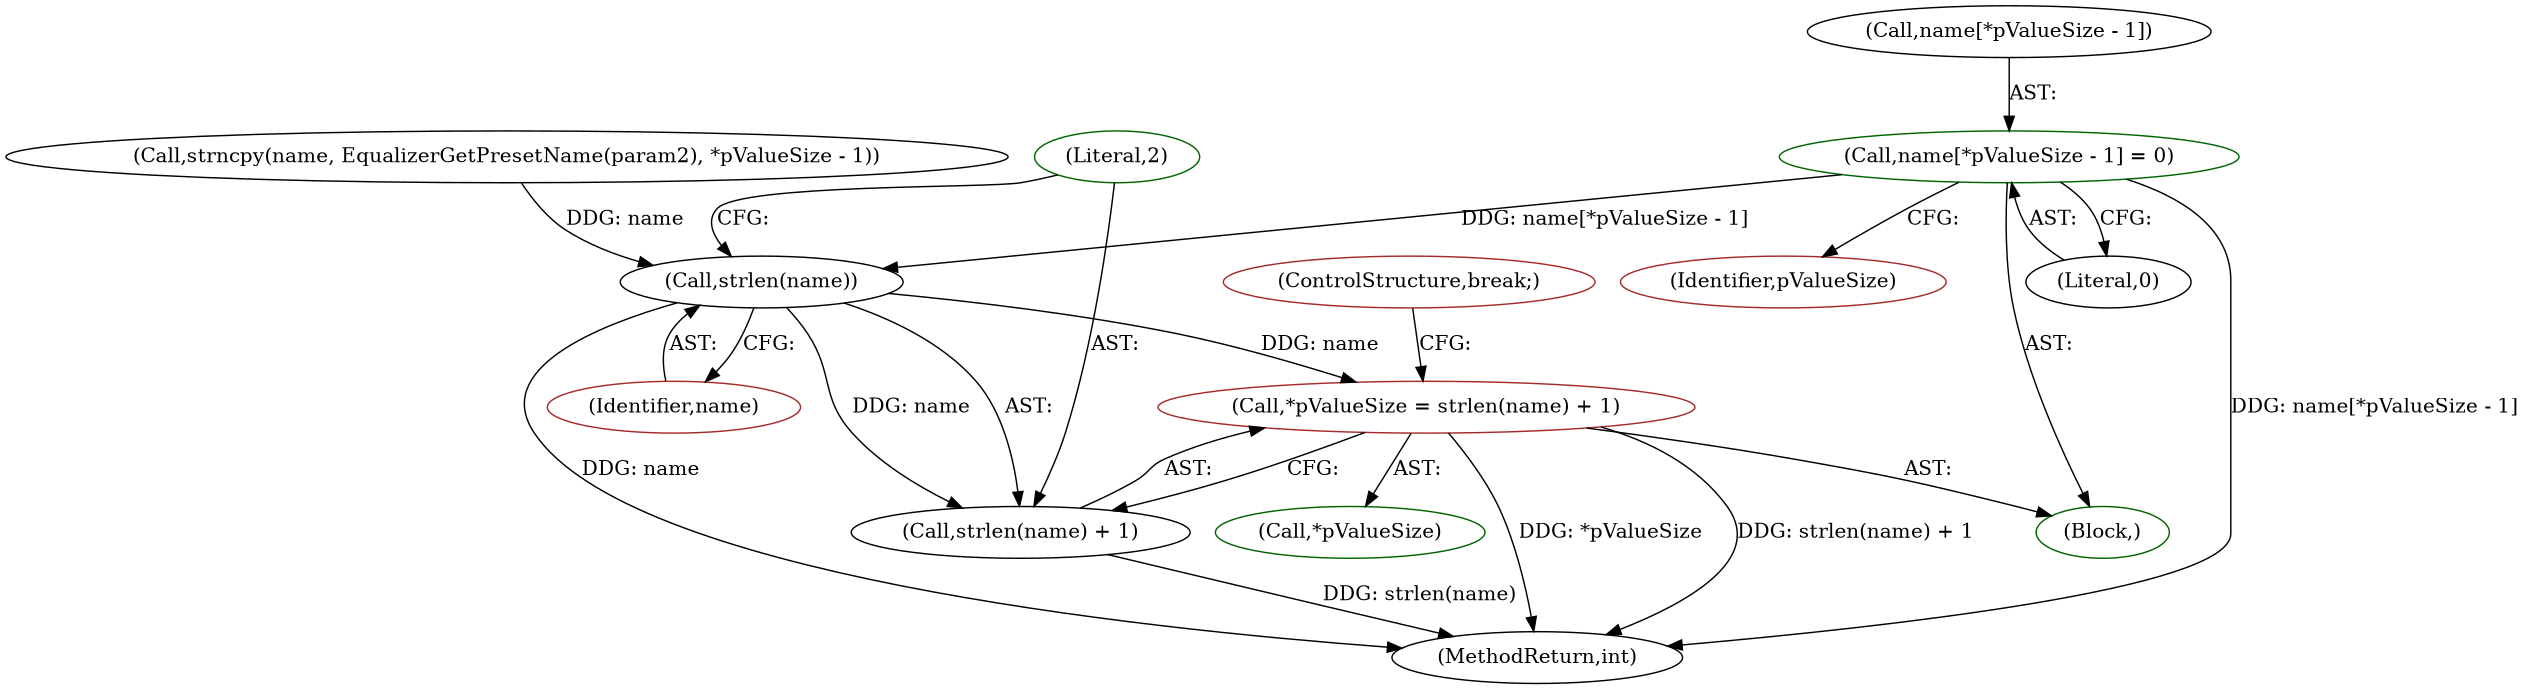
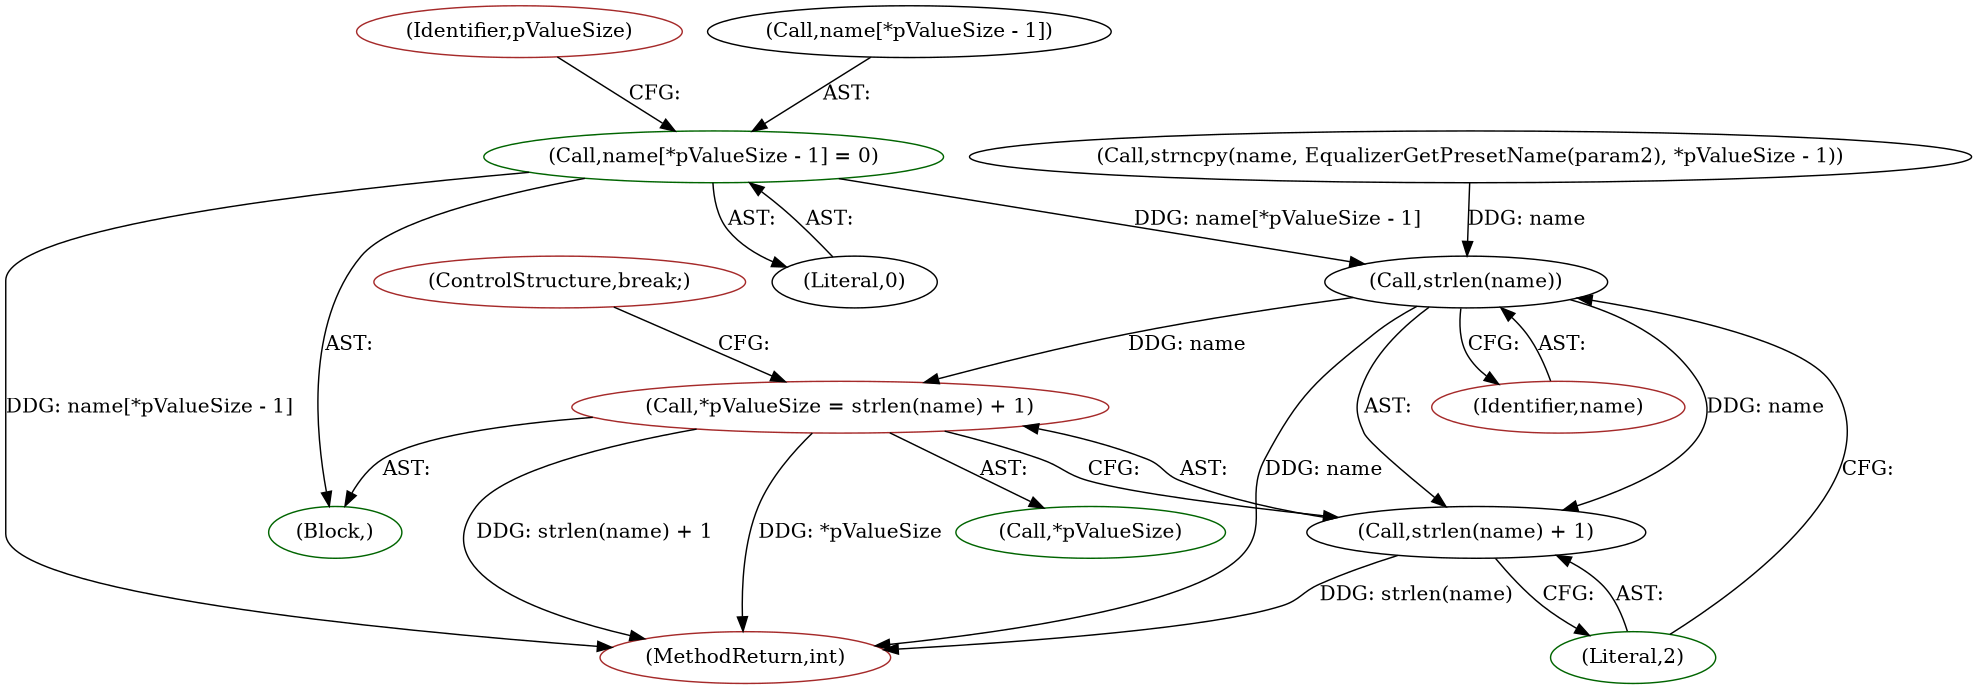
(1896, 215) -> (610, 90)
(2129, 219) -> (755, 219)
none -> (1533, 597)
(1537, 658) -> (745, 658)
